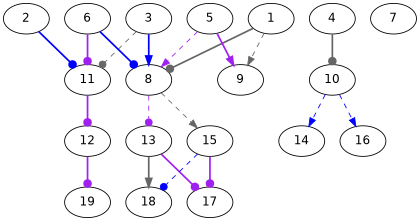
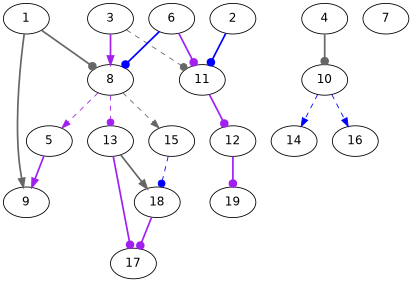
(149, 45) -> (111, 45)
(258, 45) -> (18, 106)
(182, 46) -> (83, 107)
(210, 168) -> (147, 230)
